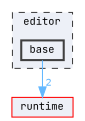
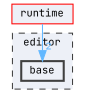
(42, 75) -> (42, 40)
